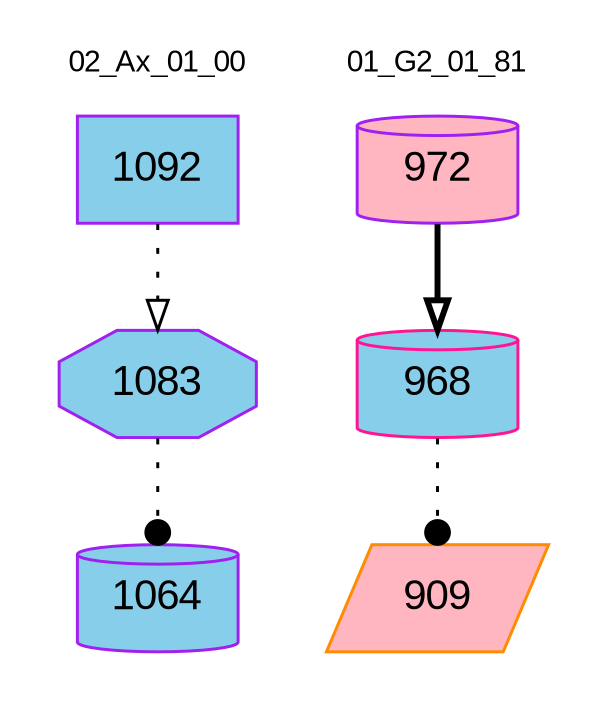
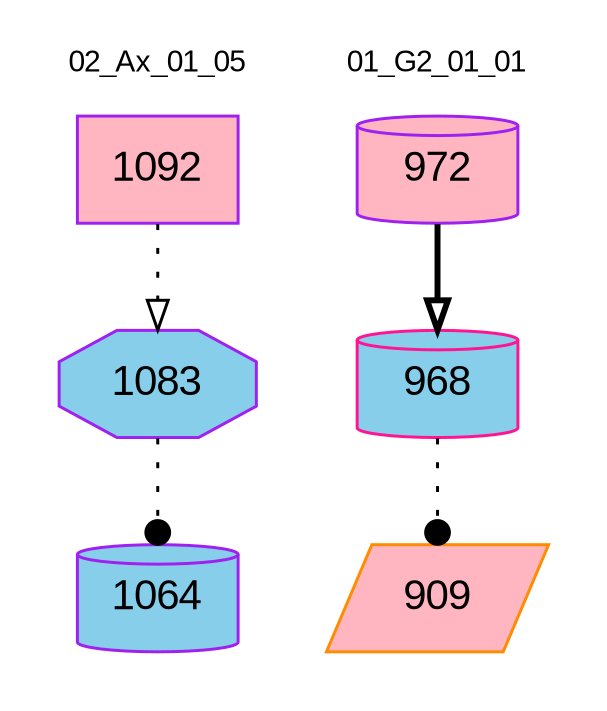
(158, 64) -> (158, 64)
(438, 64) -> (438, 64)
(158, 170) -> (158, 170)
